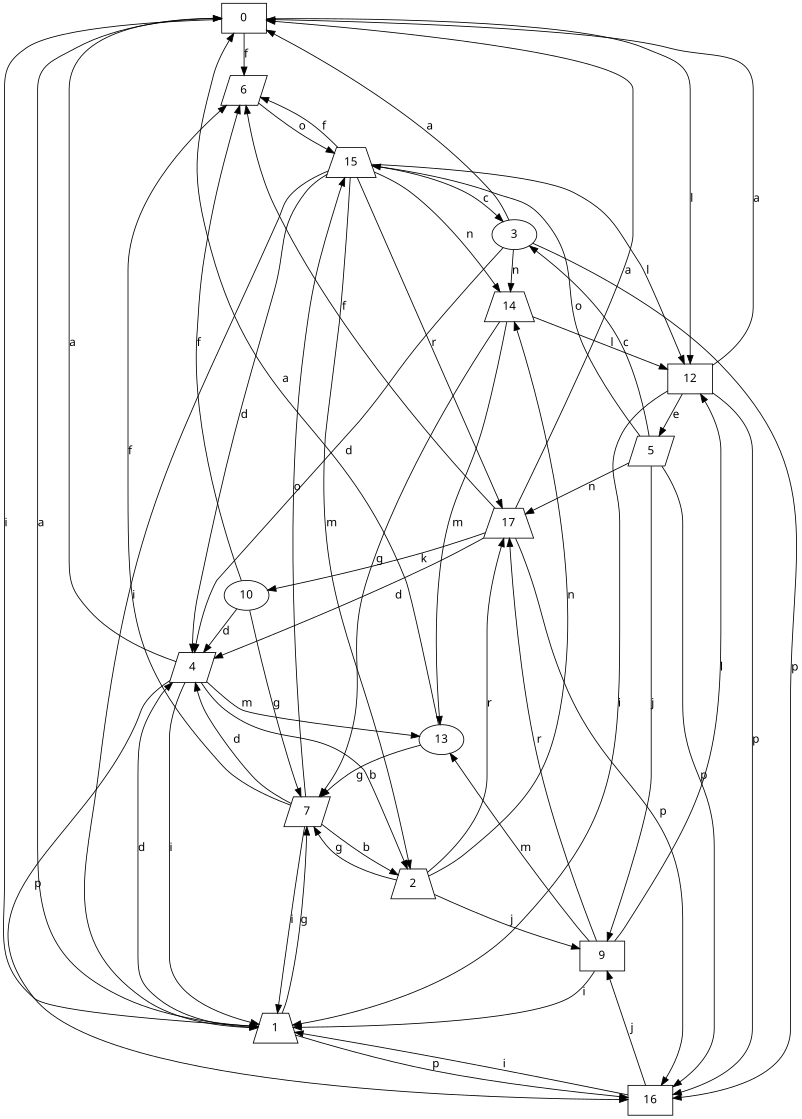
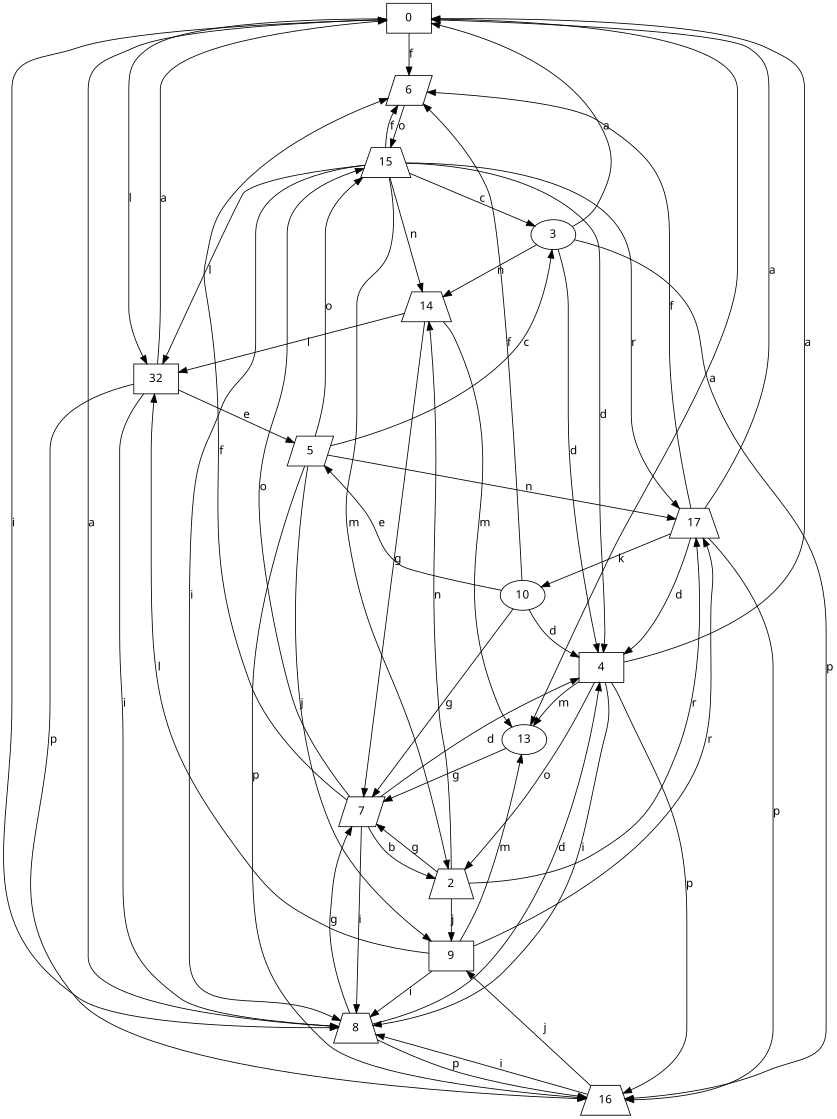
(690, 379) -> (156, 379)
(281, 392) -> (737, 263)
none -> (399, 564)
(193, 667) -> (601, 667)
(373, 776) -> (547, 776)
(276, 1028) -> (356, 1028)
(650, 1100) -> (606, 1100)
